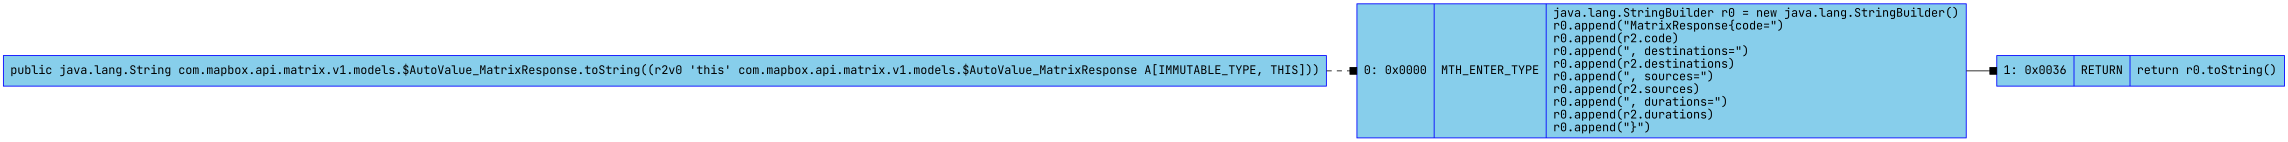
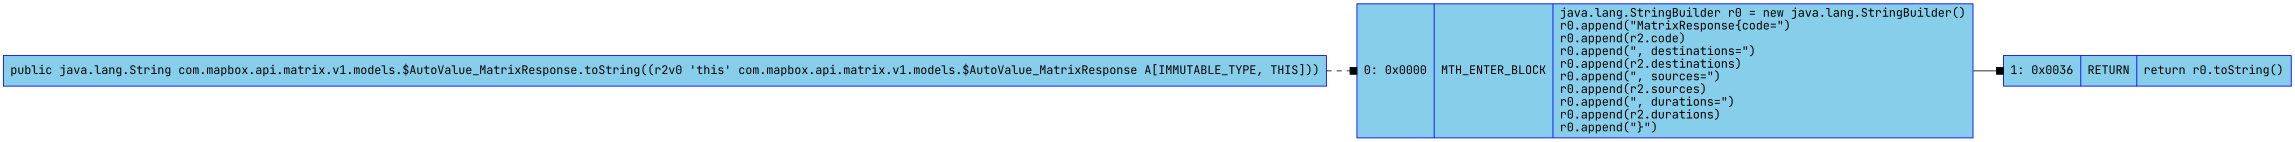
(1490, 70) -> (1494, 70)
